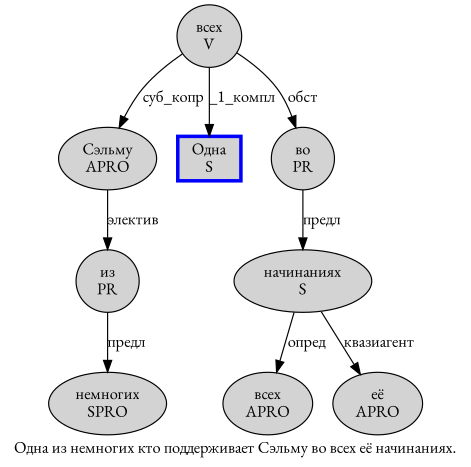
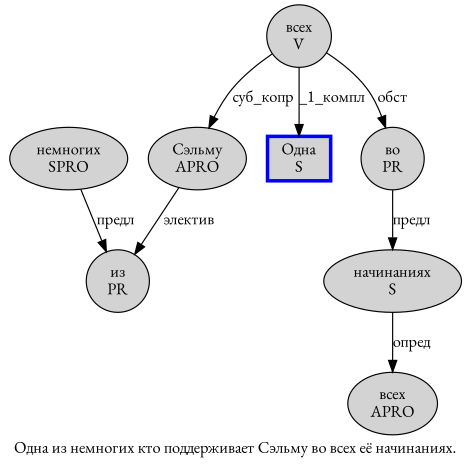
(108, 336) -> (91, 215)
(378, 404) -> none
